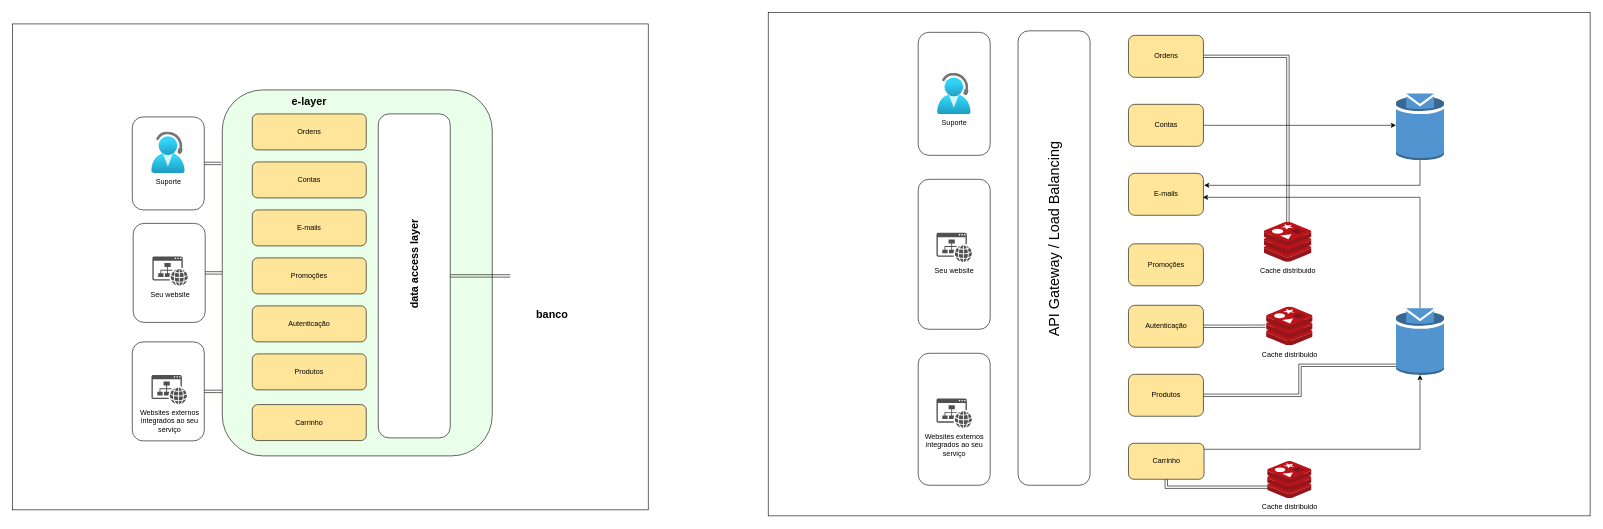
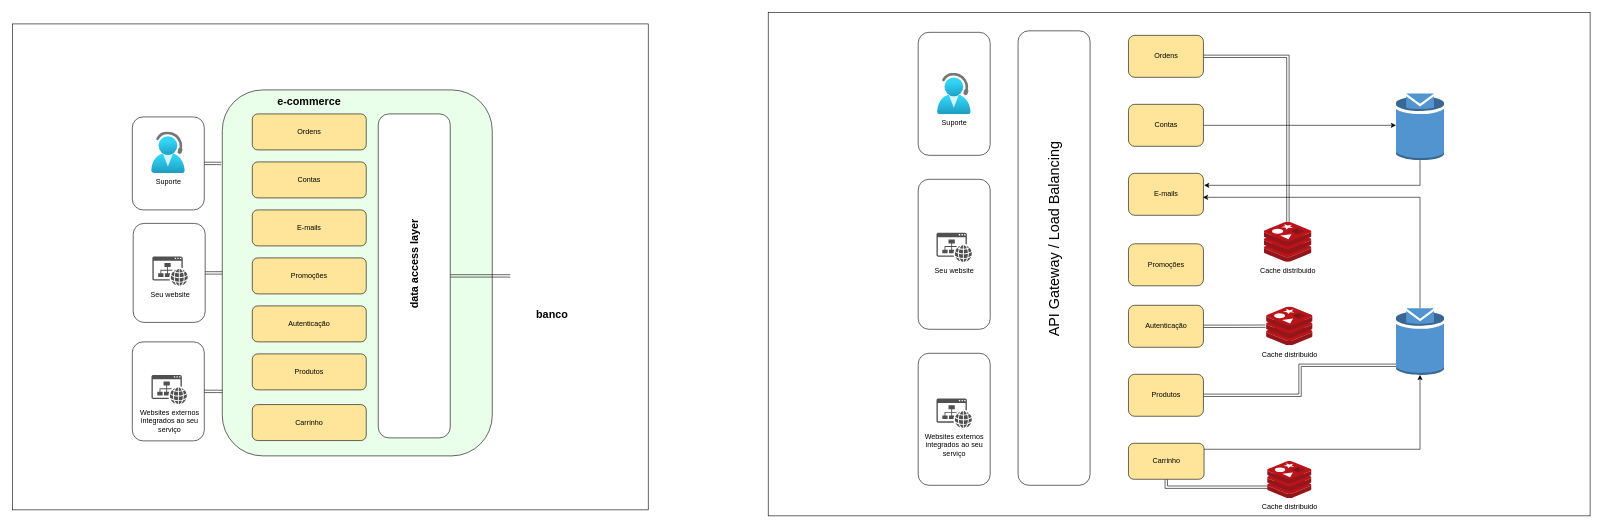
(309, 102) -> (309, 102)
